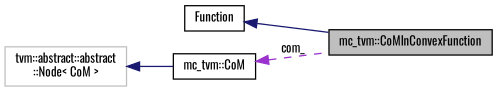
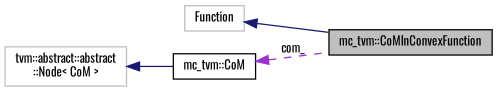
(214, 18) -> (214, 18)
